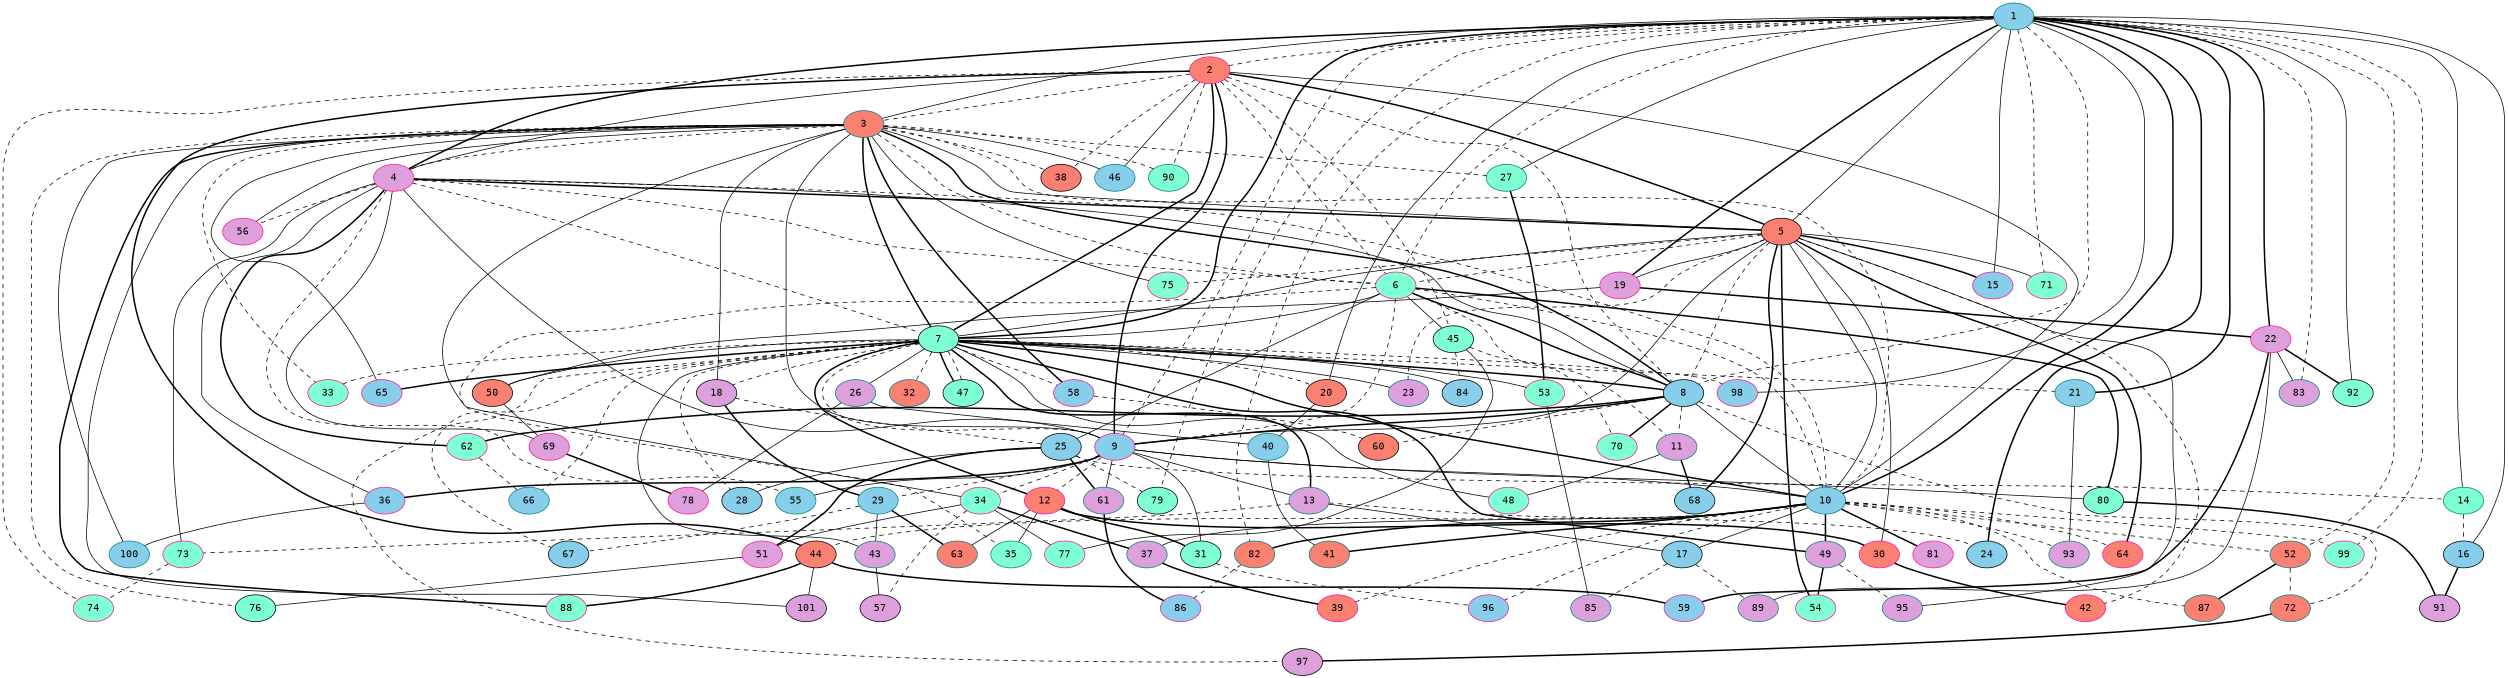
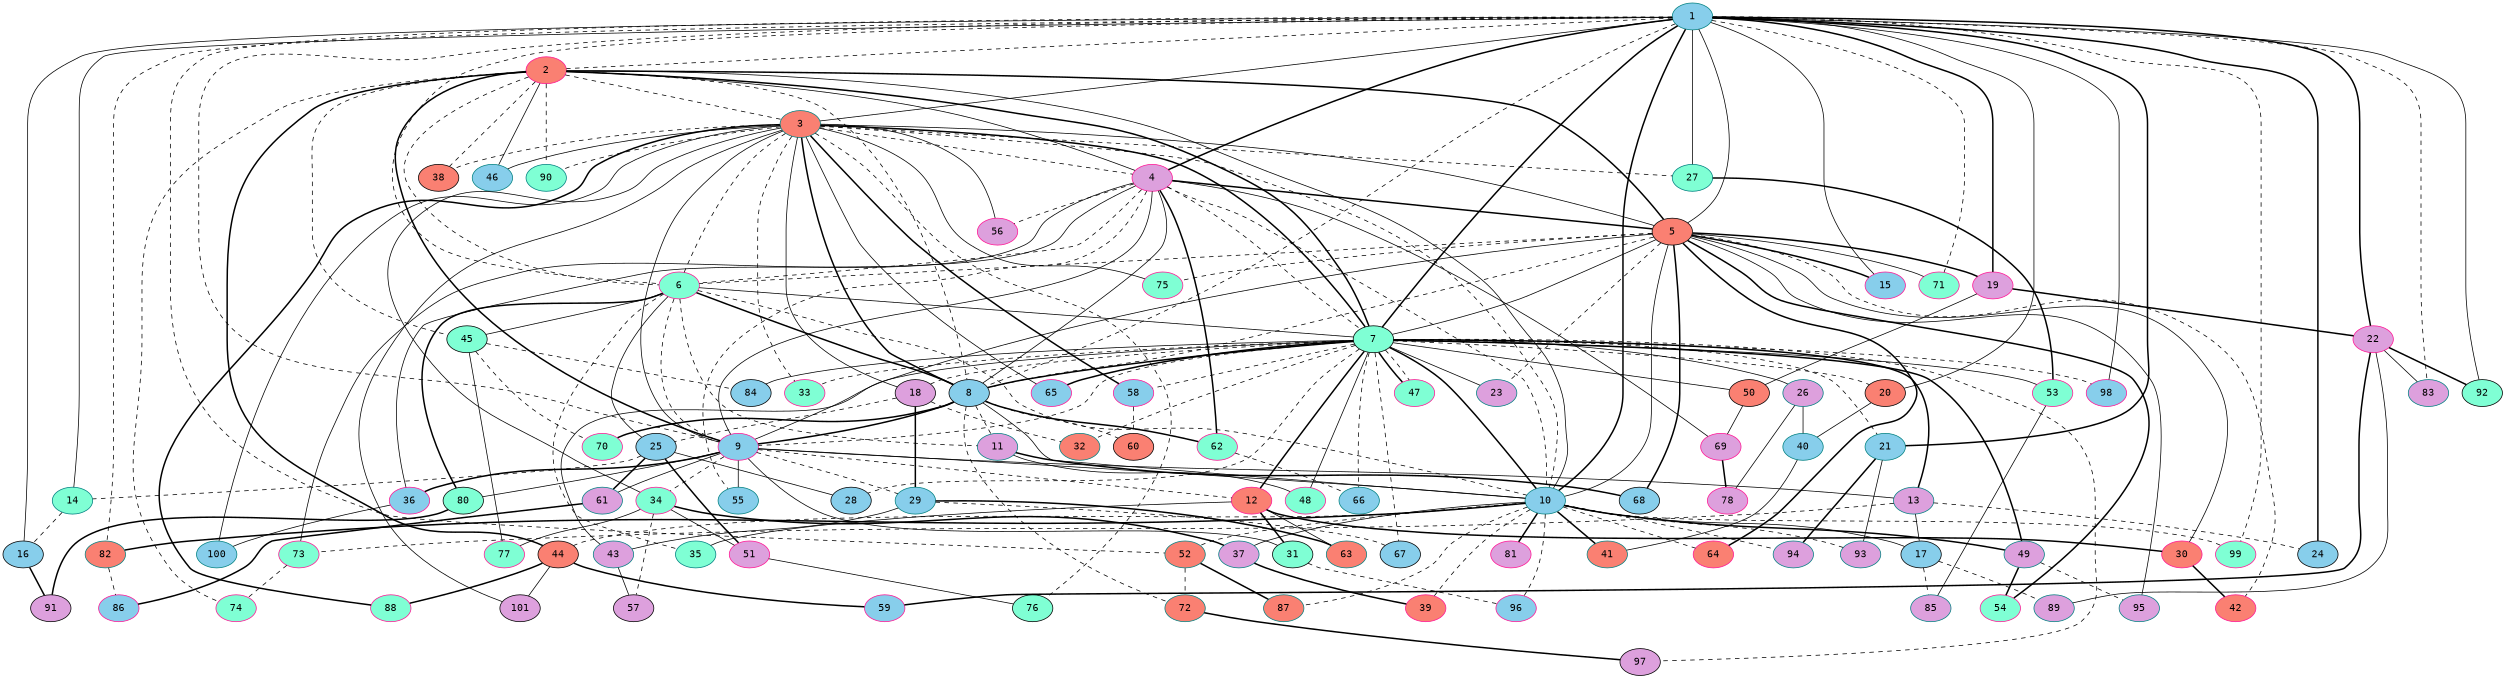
(1697, 259) -> (1837, 246)
(963, 393) -> (1414, 393)
none -> (976, 418)
(1157, 501) -> none
none -> (1793, 554)
